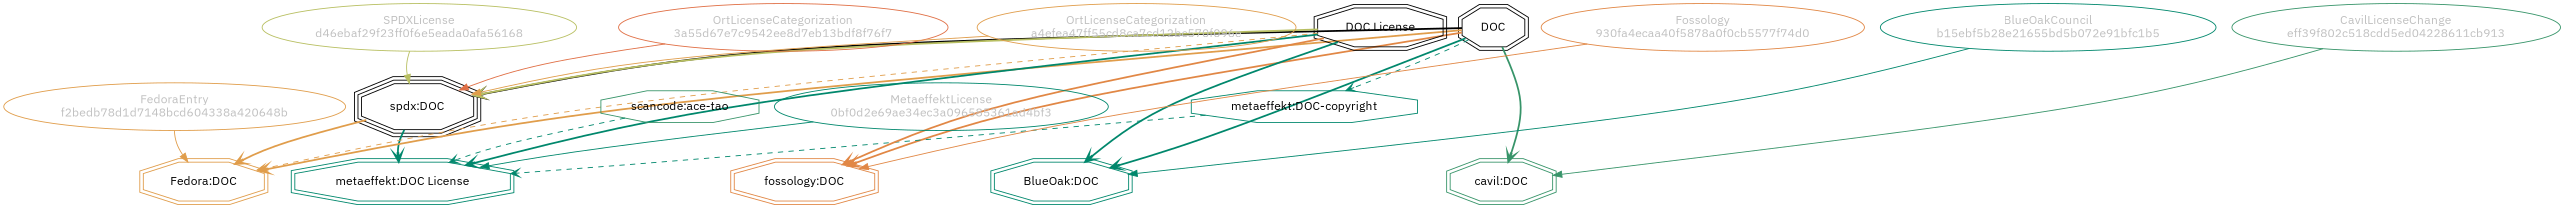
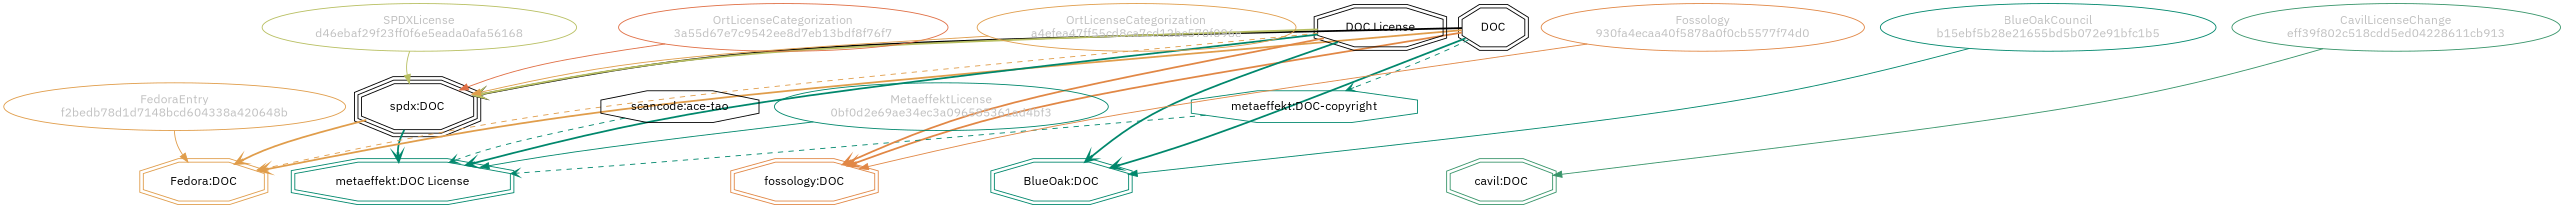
(1520, 99) -> none
(680, 107) -> (680, 107)
